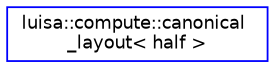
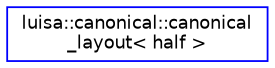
(137, 34) -> (137, 34)
